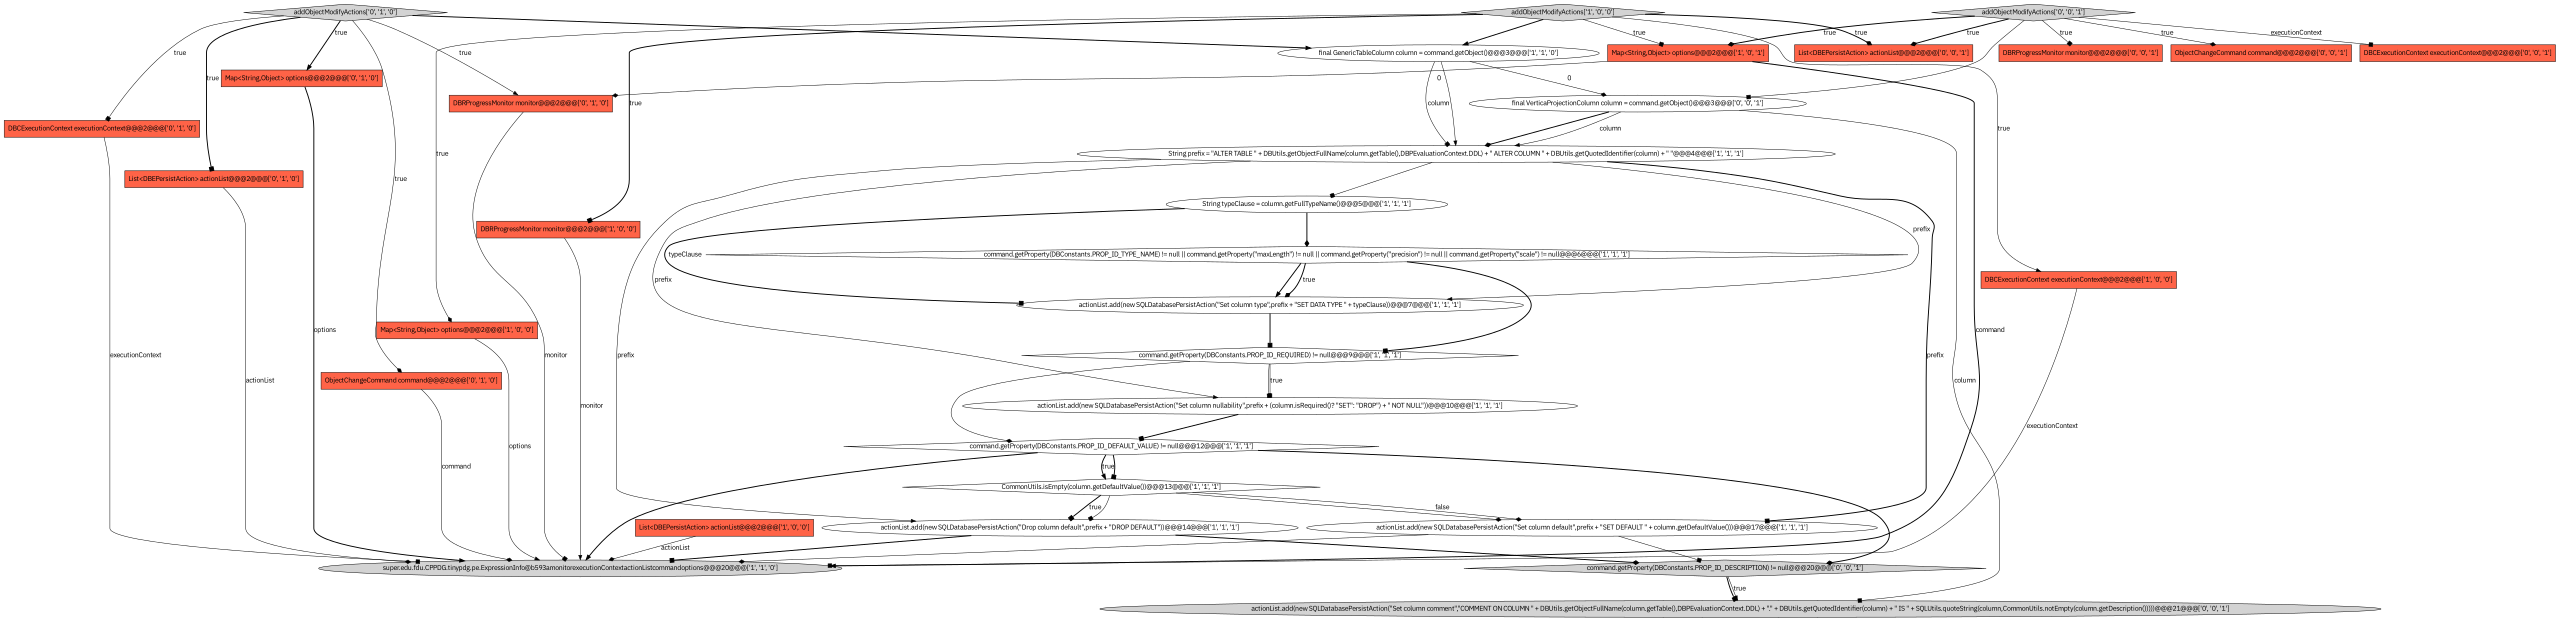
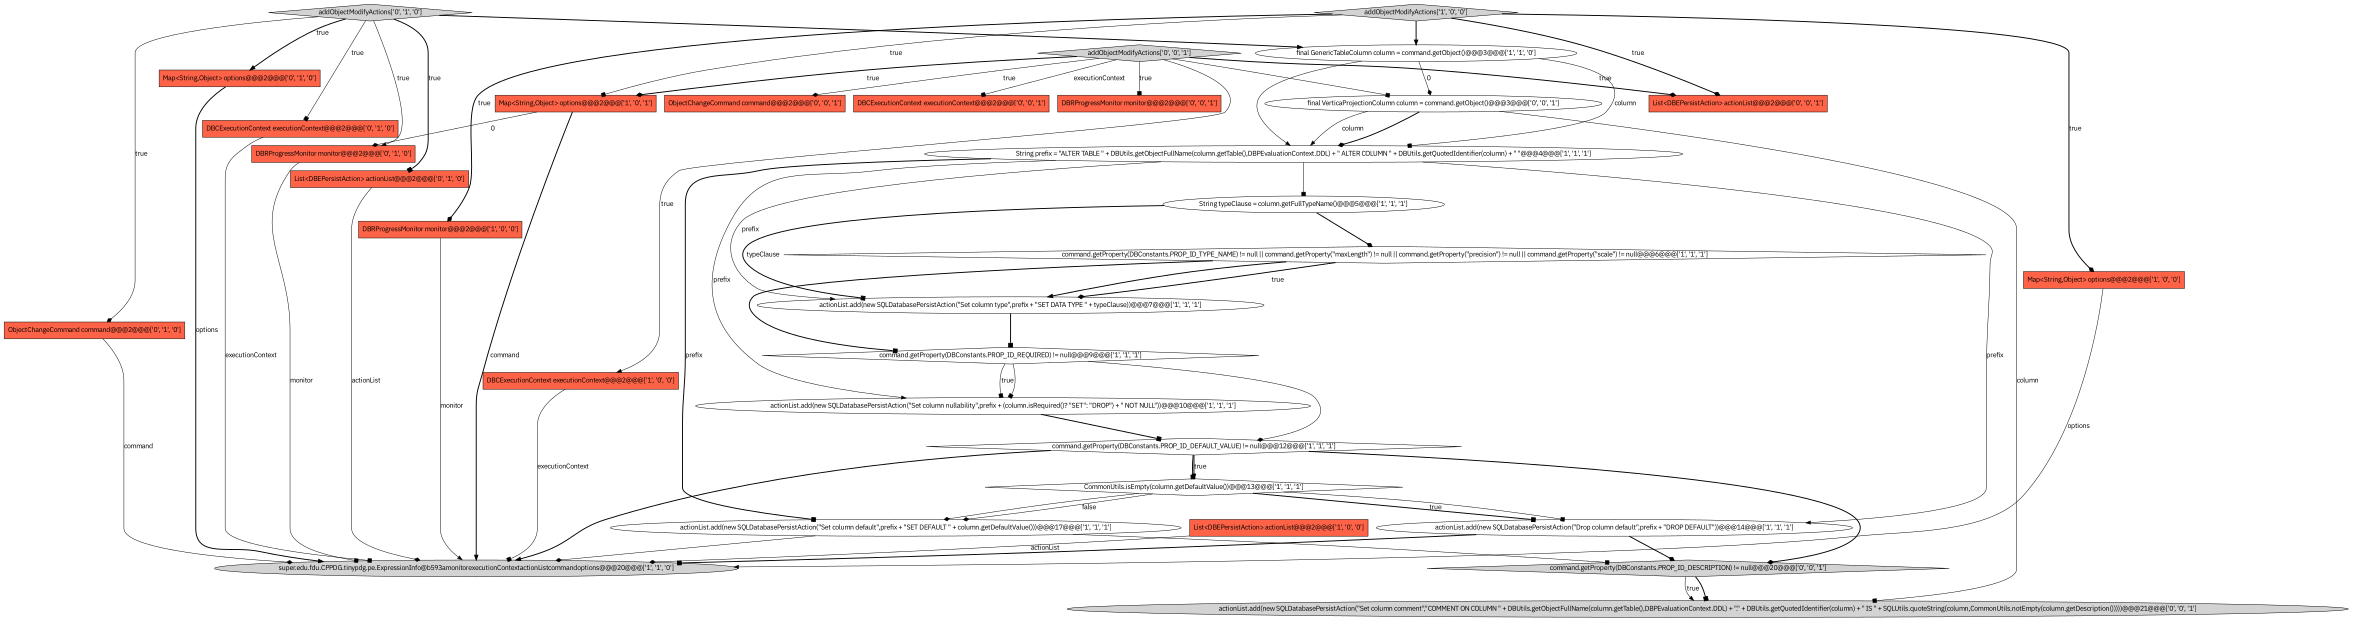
(822, 26) -> (1898, 26)
(963, 27) -> (838, 33)
(1904, 65) -> (887, 148)
